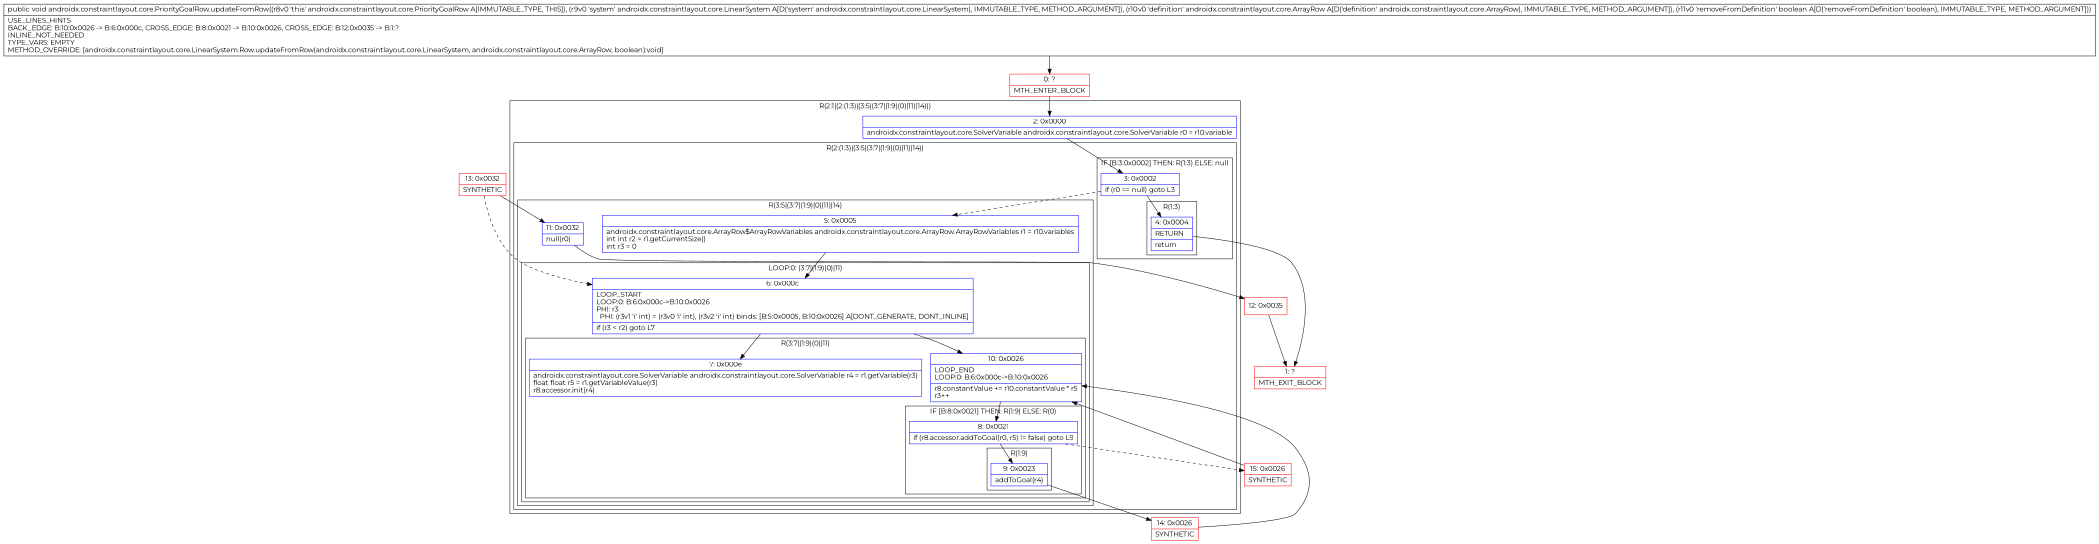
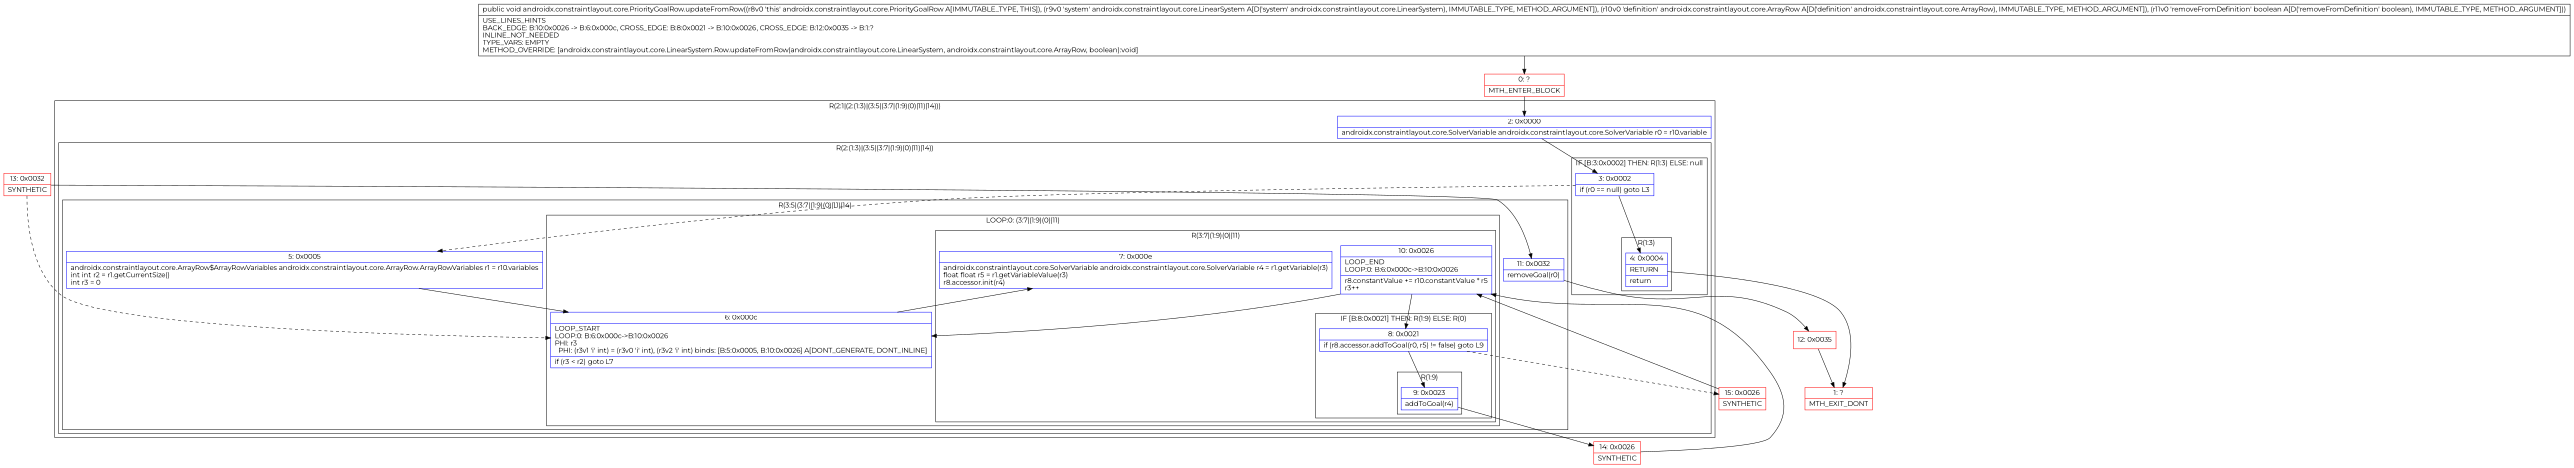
(559, 239) -> (1534, 275)
(936, 342) -> (1139, 322)
(1290, 383) -> (1839, 404)
